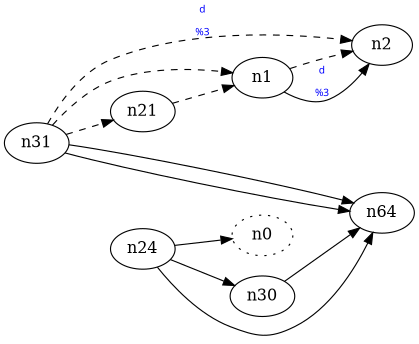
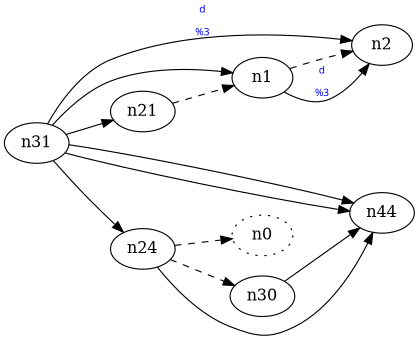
(179, 41) -> (179, 41)
(129, 76) -> (129, 76)
(84, 129) -> (84, 129)
none -> (83, 193)
(382, 213) -> (382, 213)
(198, 243) -> (198, 243)
(197, 270) -> (197, 270)
